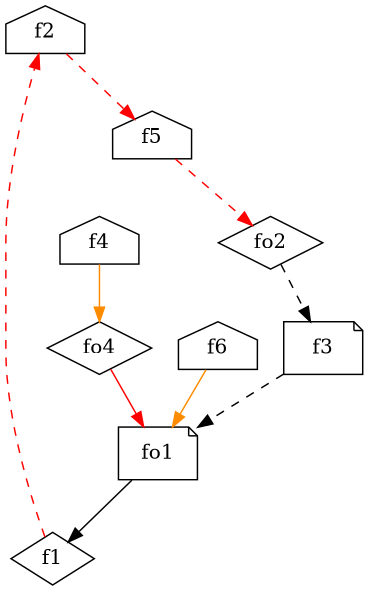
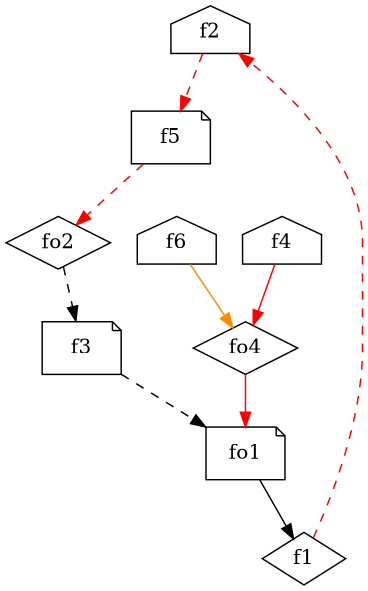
(152, 137) -> (171, 137)
(99, 286) -> (267, 288)
(193, 392) -> (207, 290)
